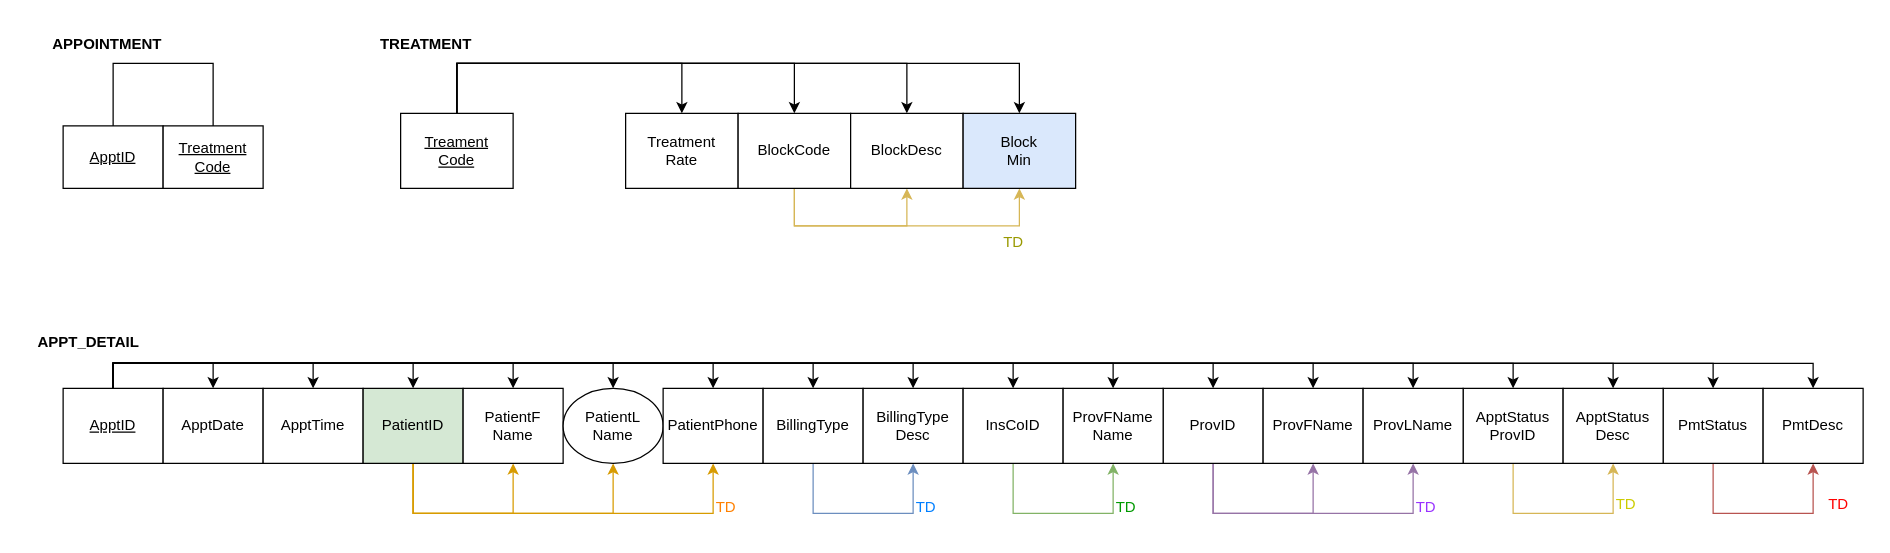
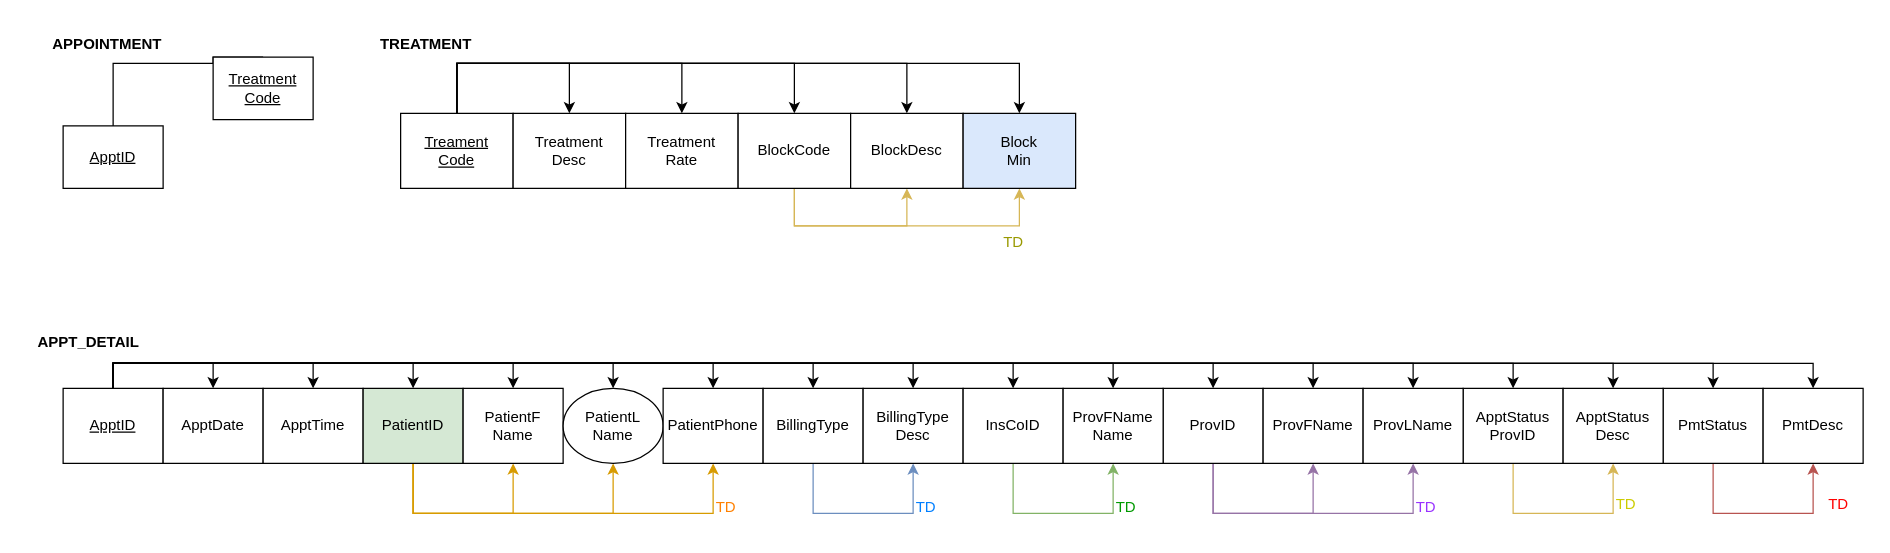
none -> (569, 85)
none -> (569, 151)
(213, 157) -> (263, 88)
